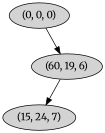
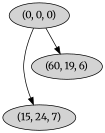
(55, 89) -> (24, 63)
